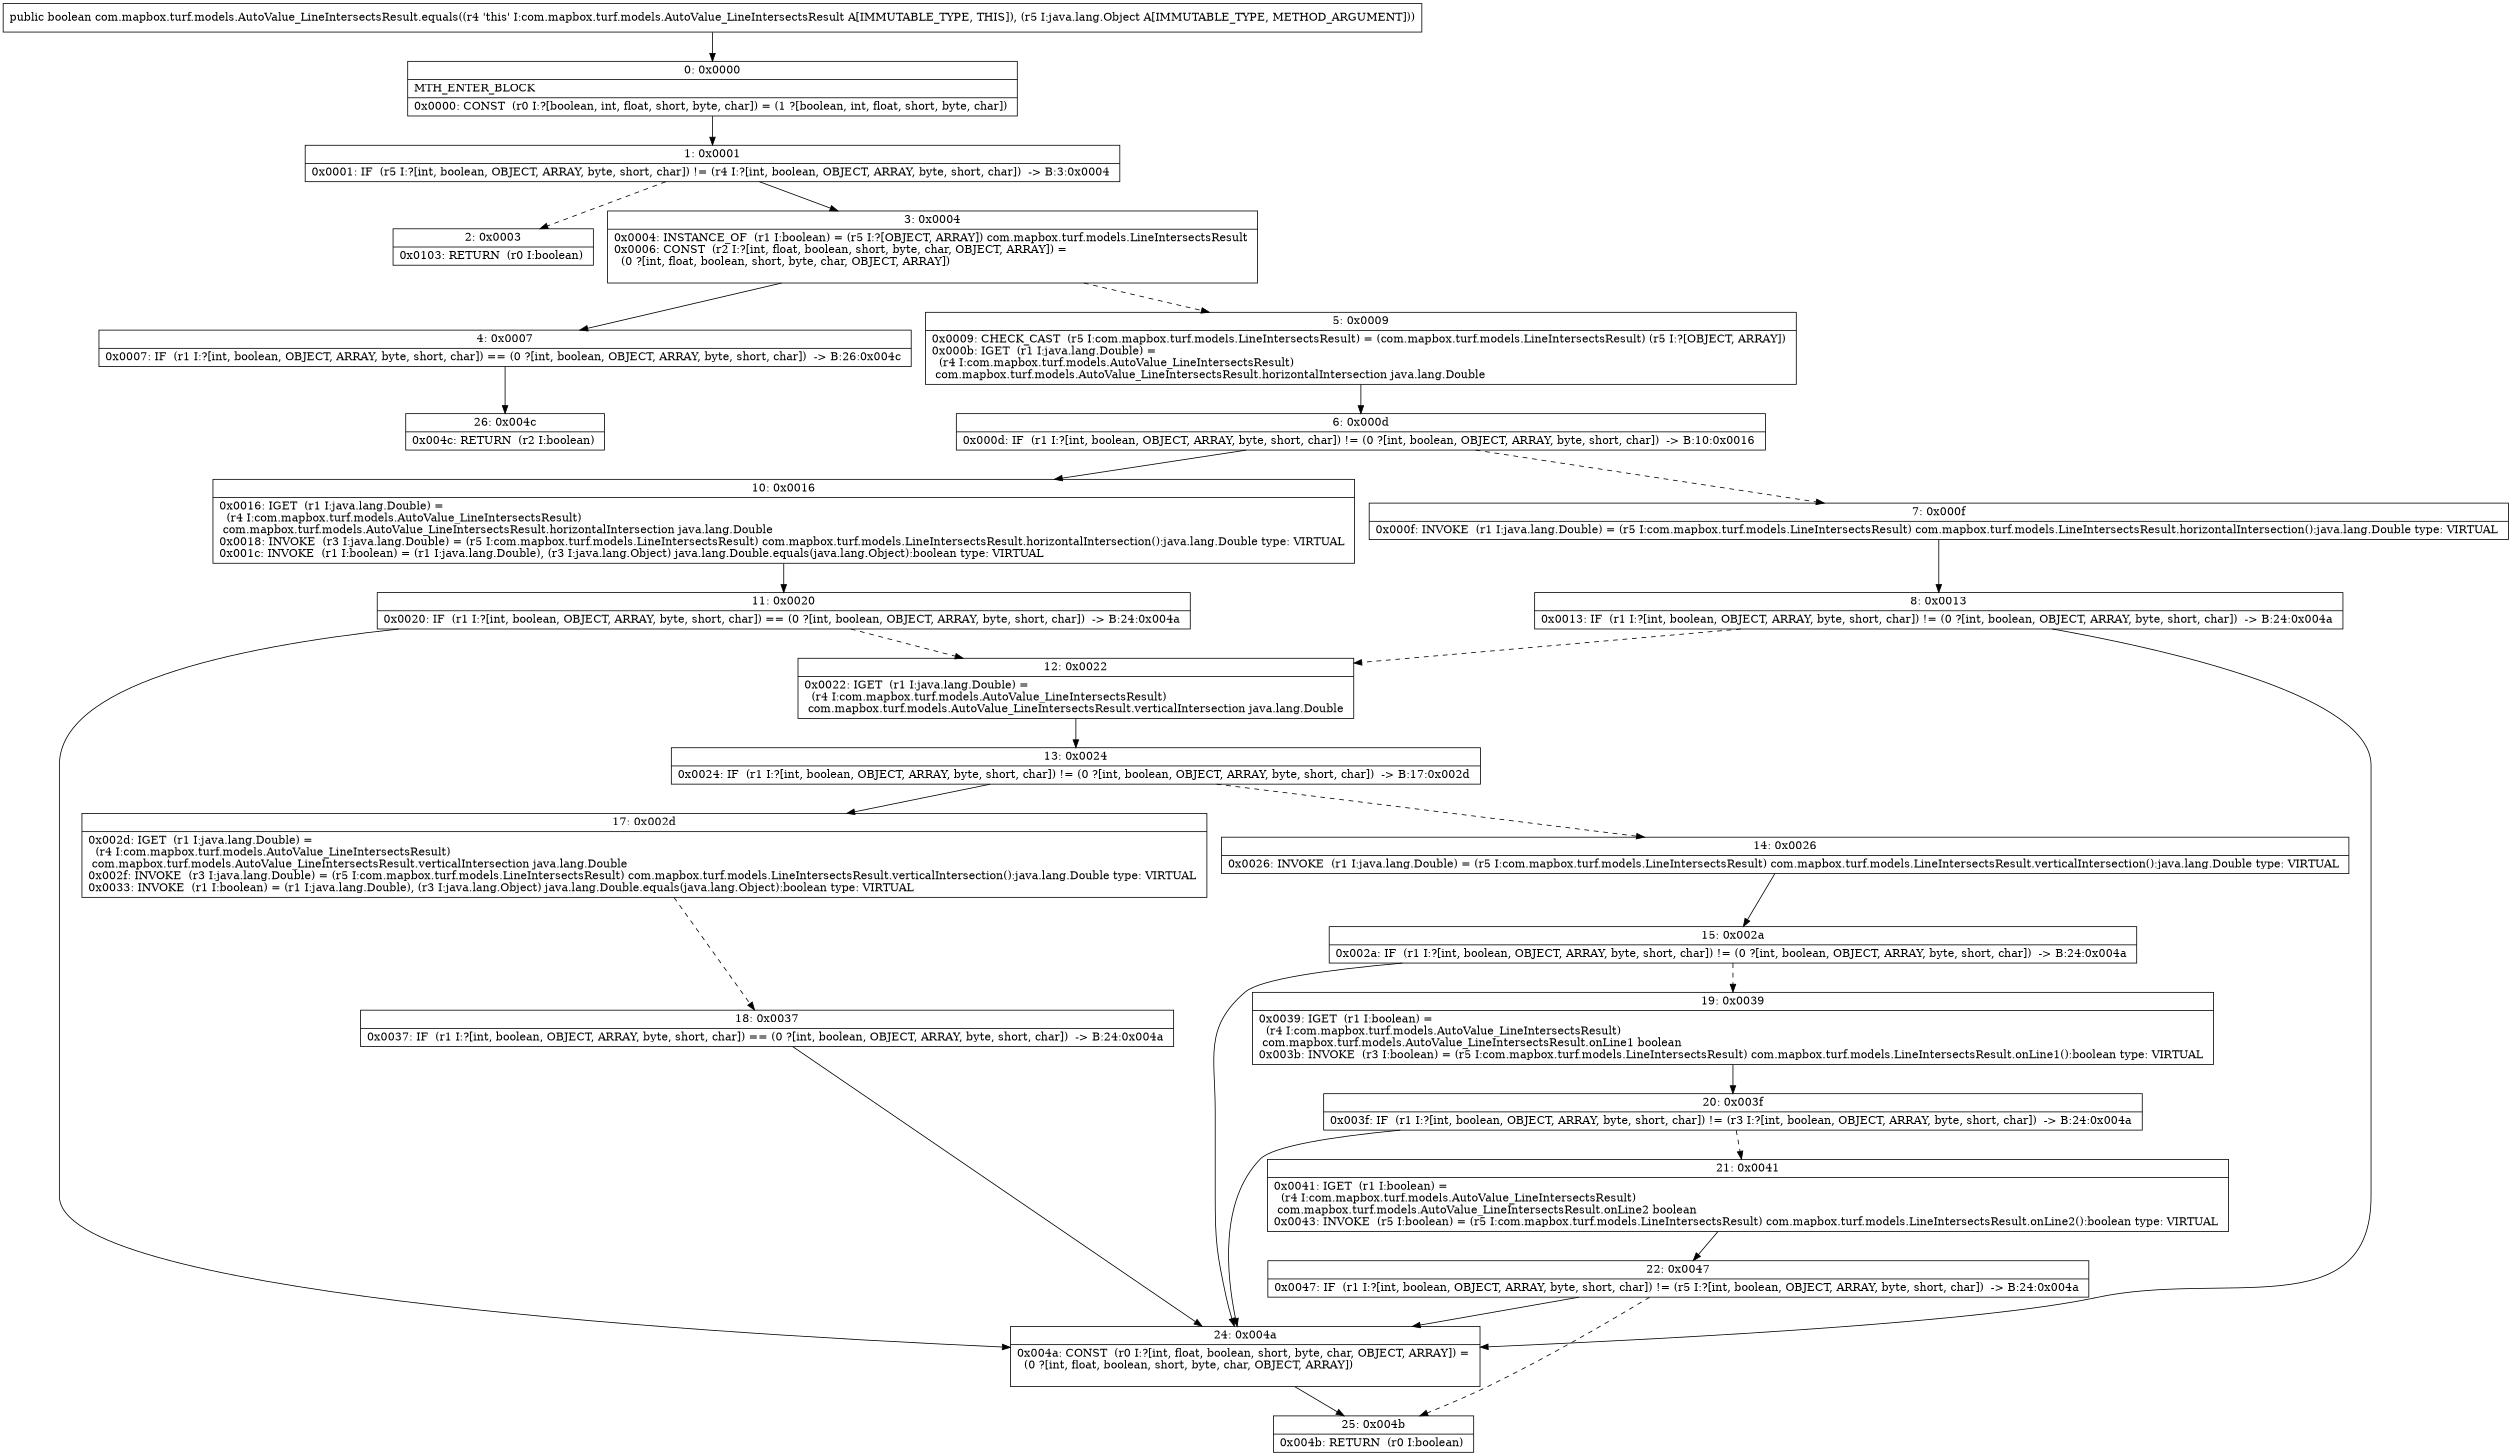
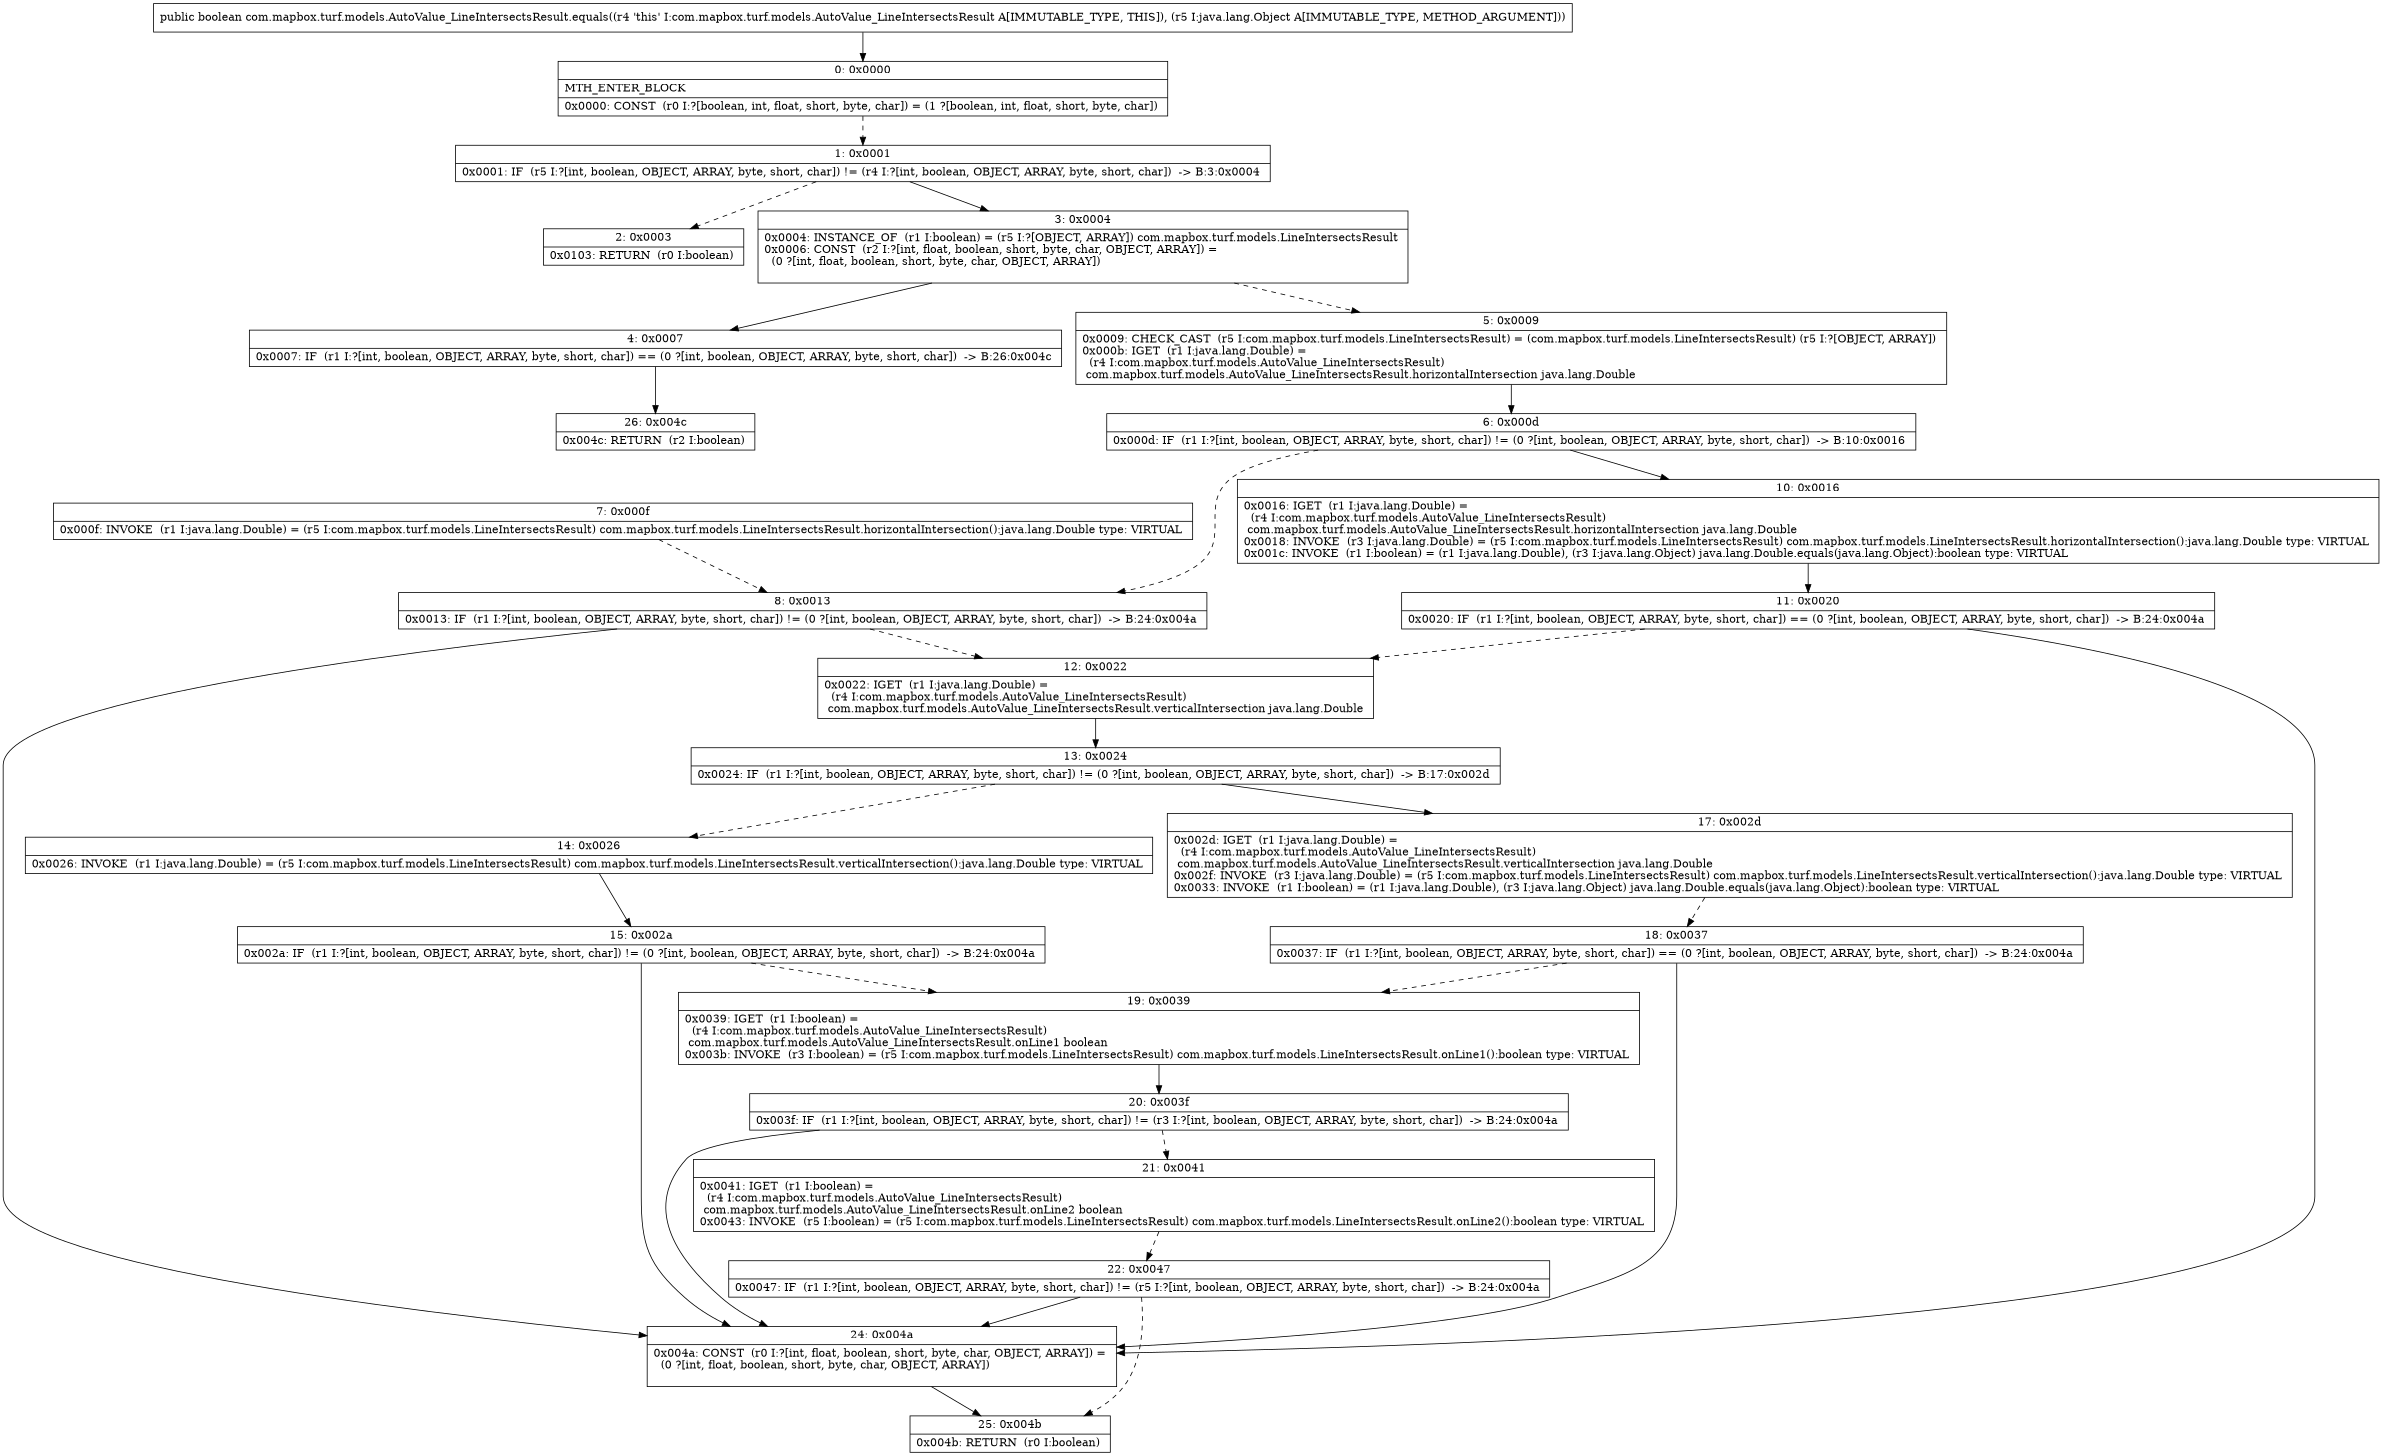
(712, 127) -> (863, 127)
(1646, 476) -> (1215, 515)
(1939, 562) -> (709, 564)
none -> (1478, 977)
(1708, 1243) -> (1154, 1242)
